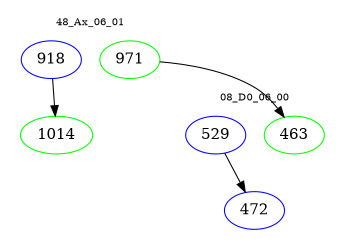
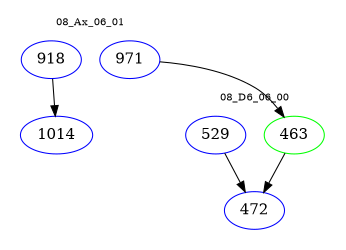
(91, 23) -> (91, 23)
(130, 60) -> (130, 60)
(255, 98) -> (255, 98)
(57, 135) -> (57, 135)
none -> (277, 168)
